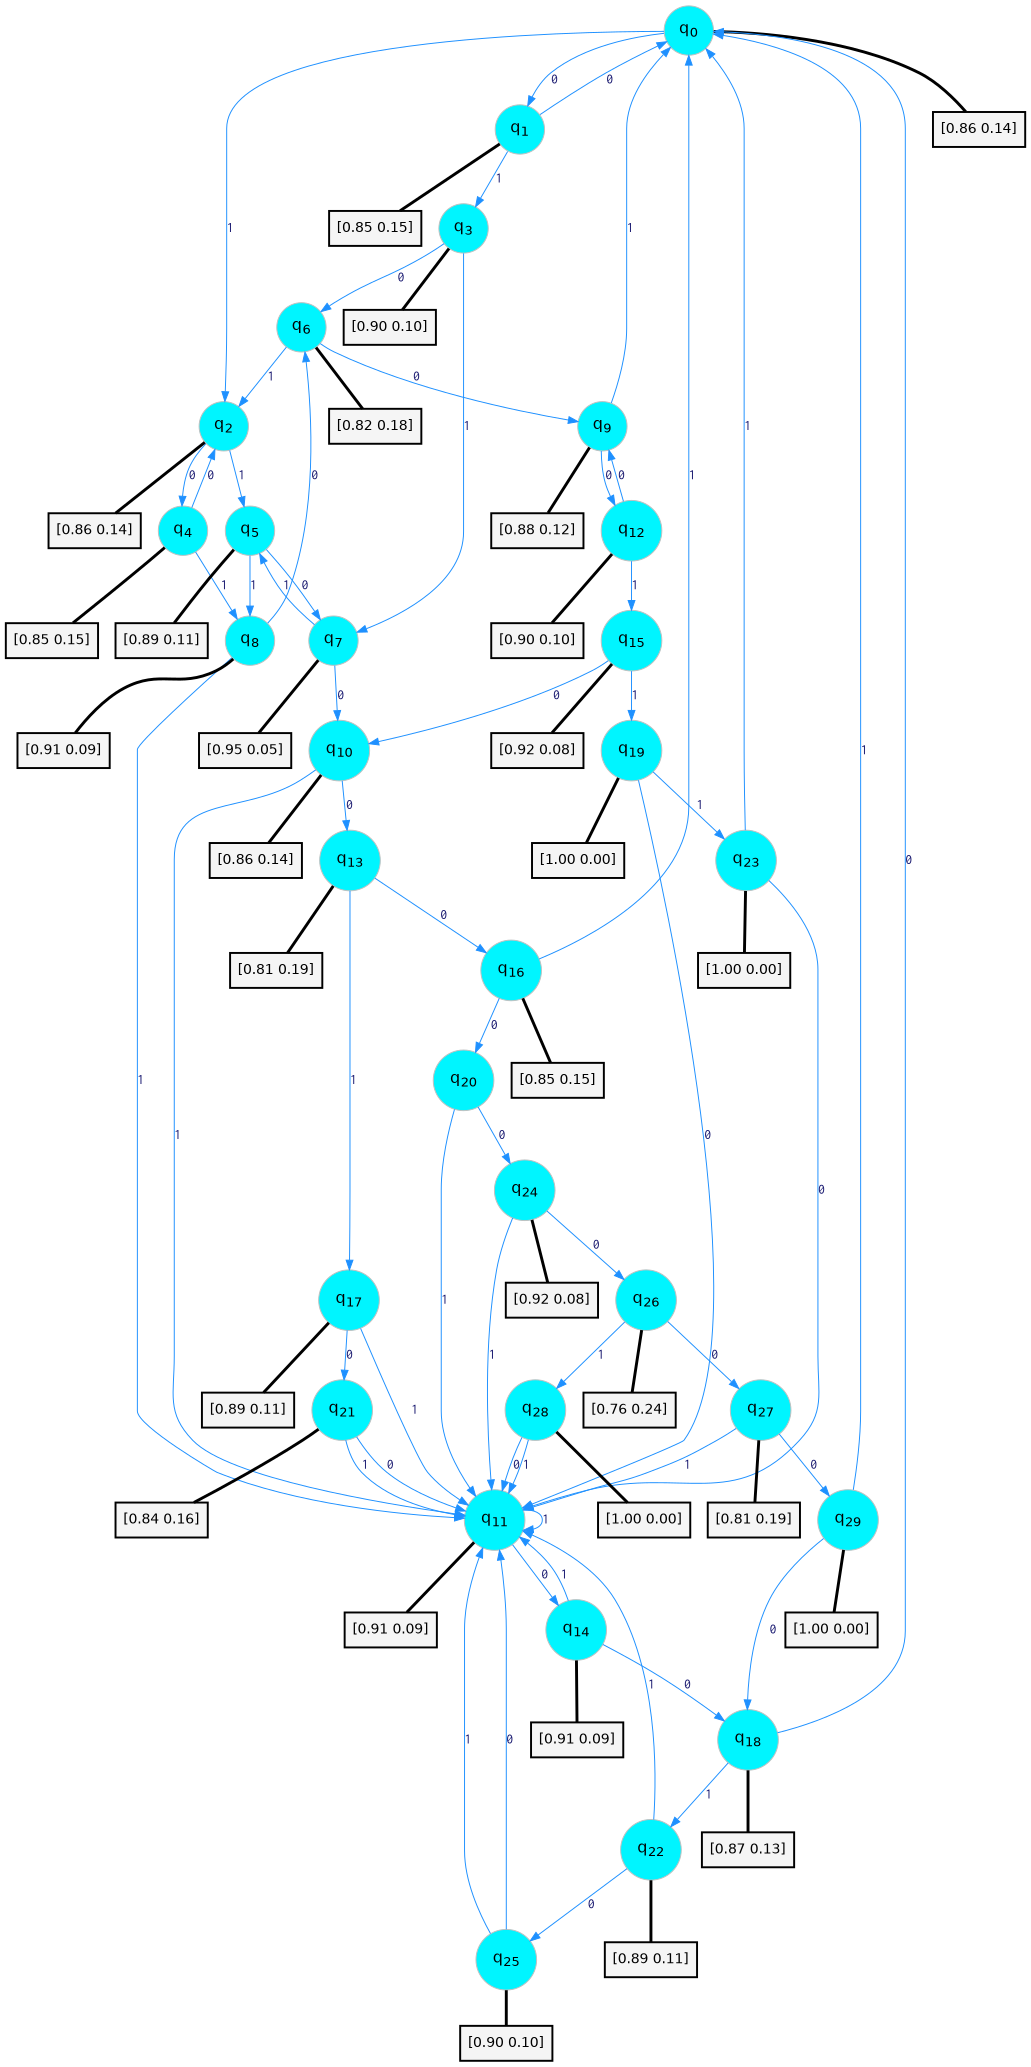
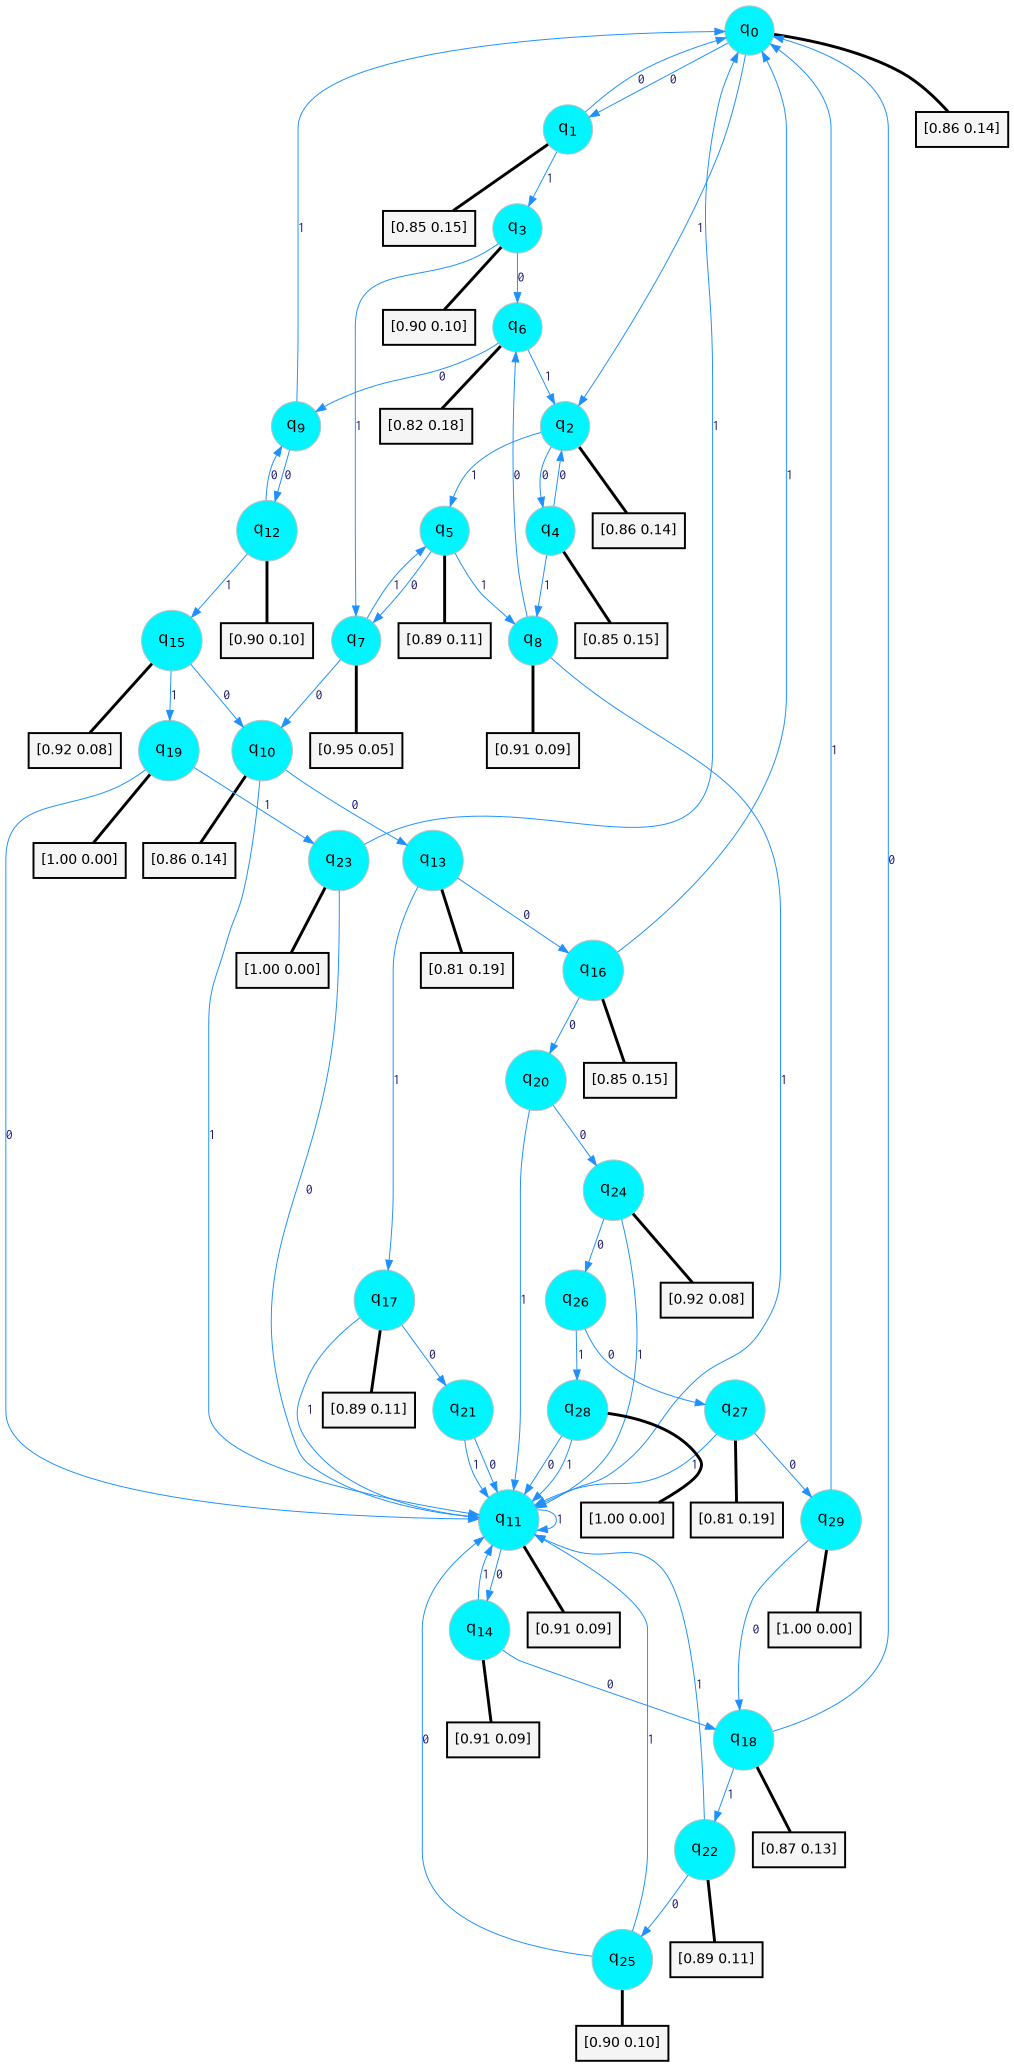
(537, 531) -> none
(630, 1410) -> none
(162, 1520) -> none
